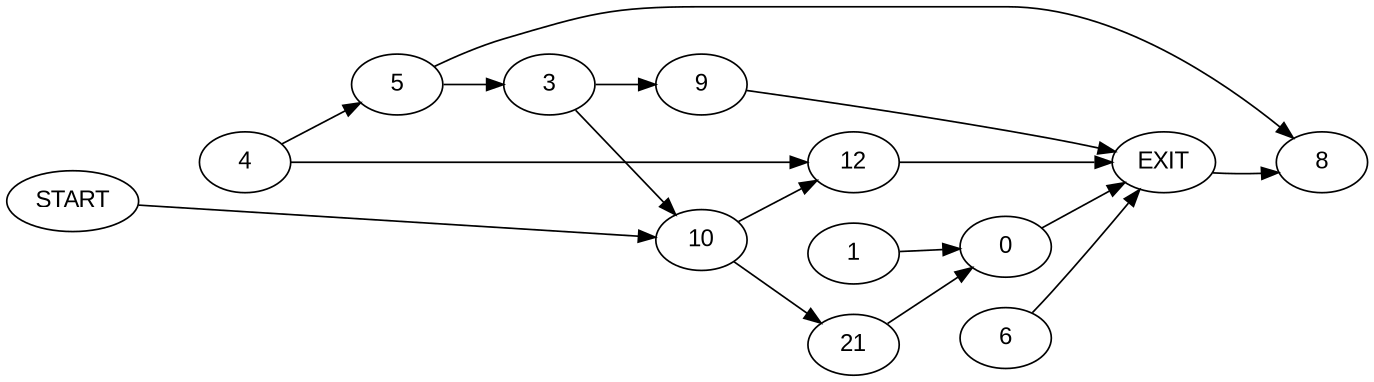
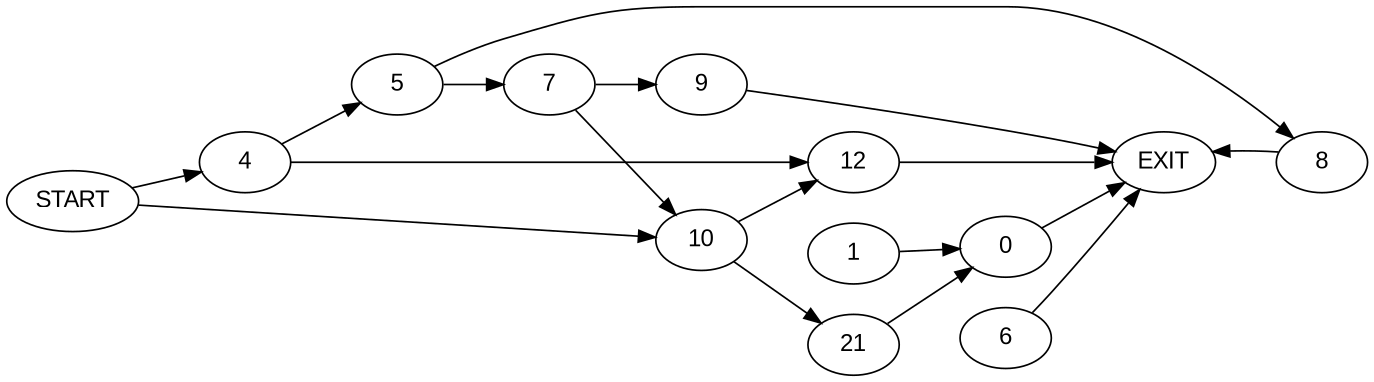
(549, 85) -> (549, 85)
(1237, 174) -> (1254, 151)
none -> (158, 182)
